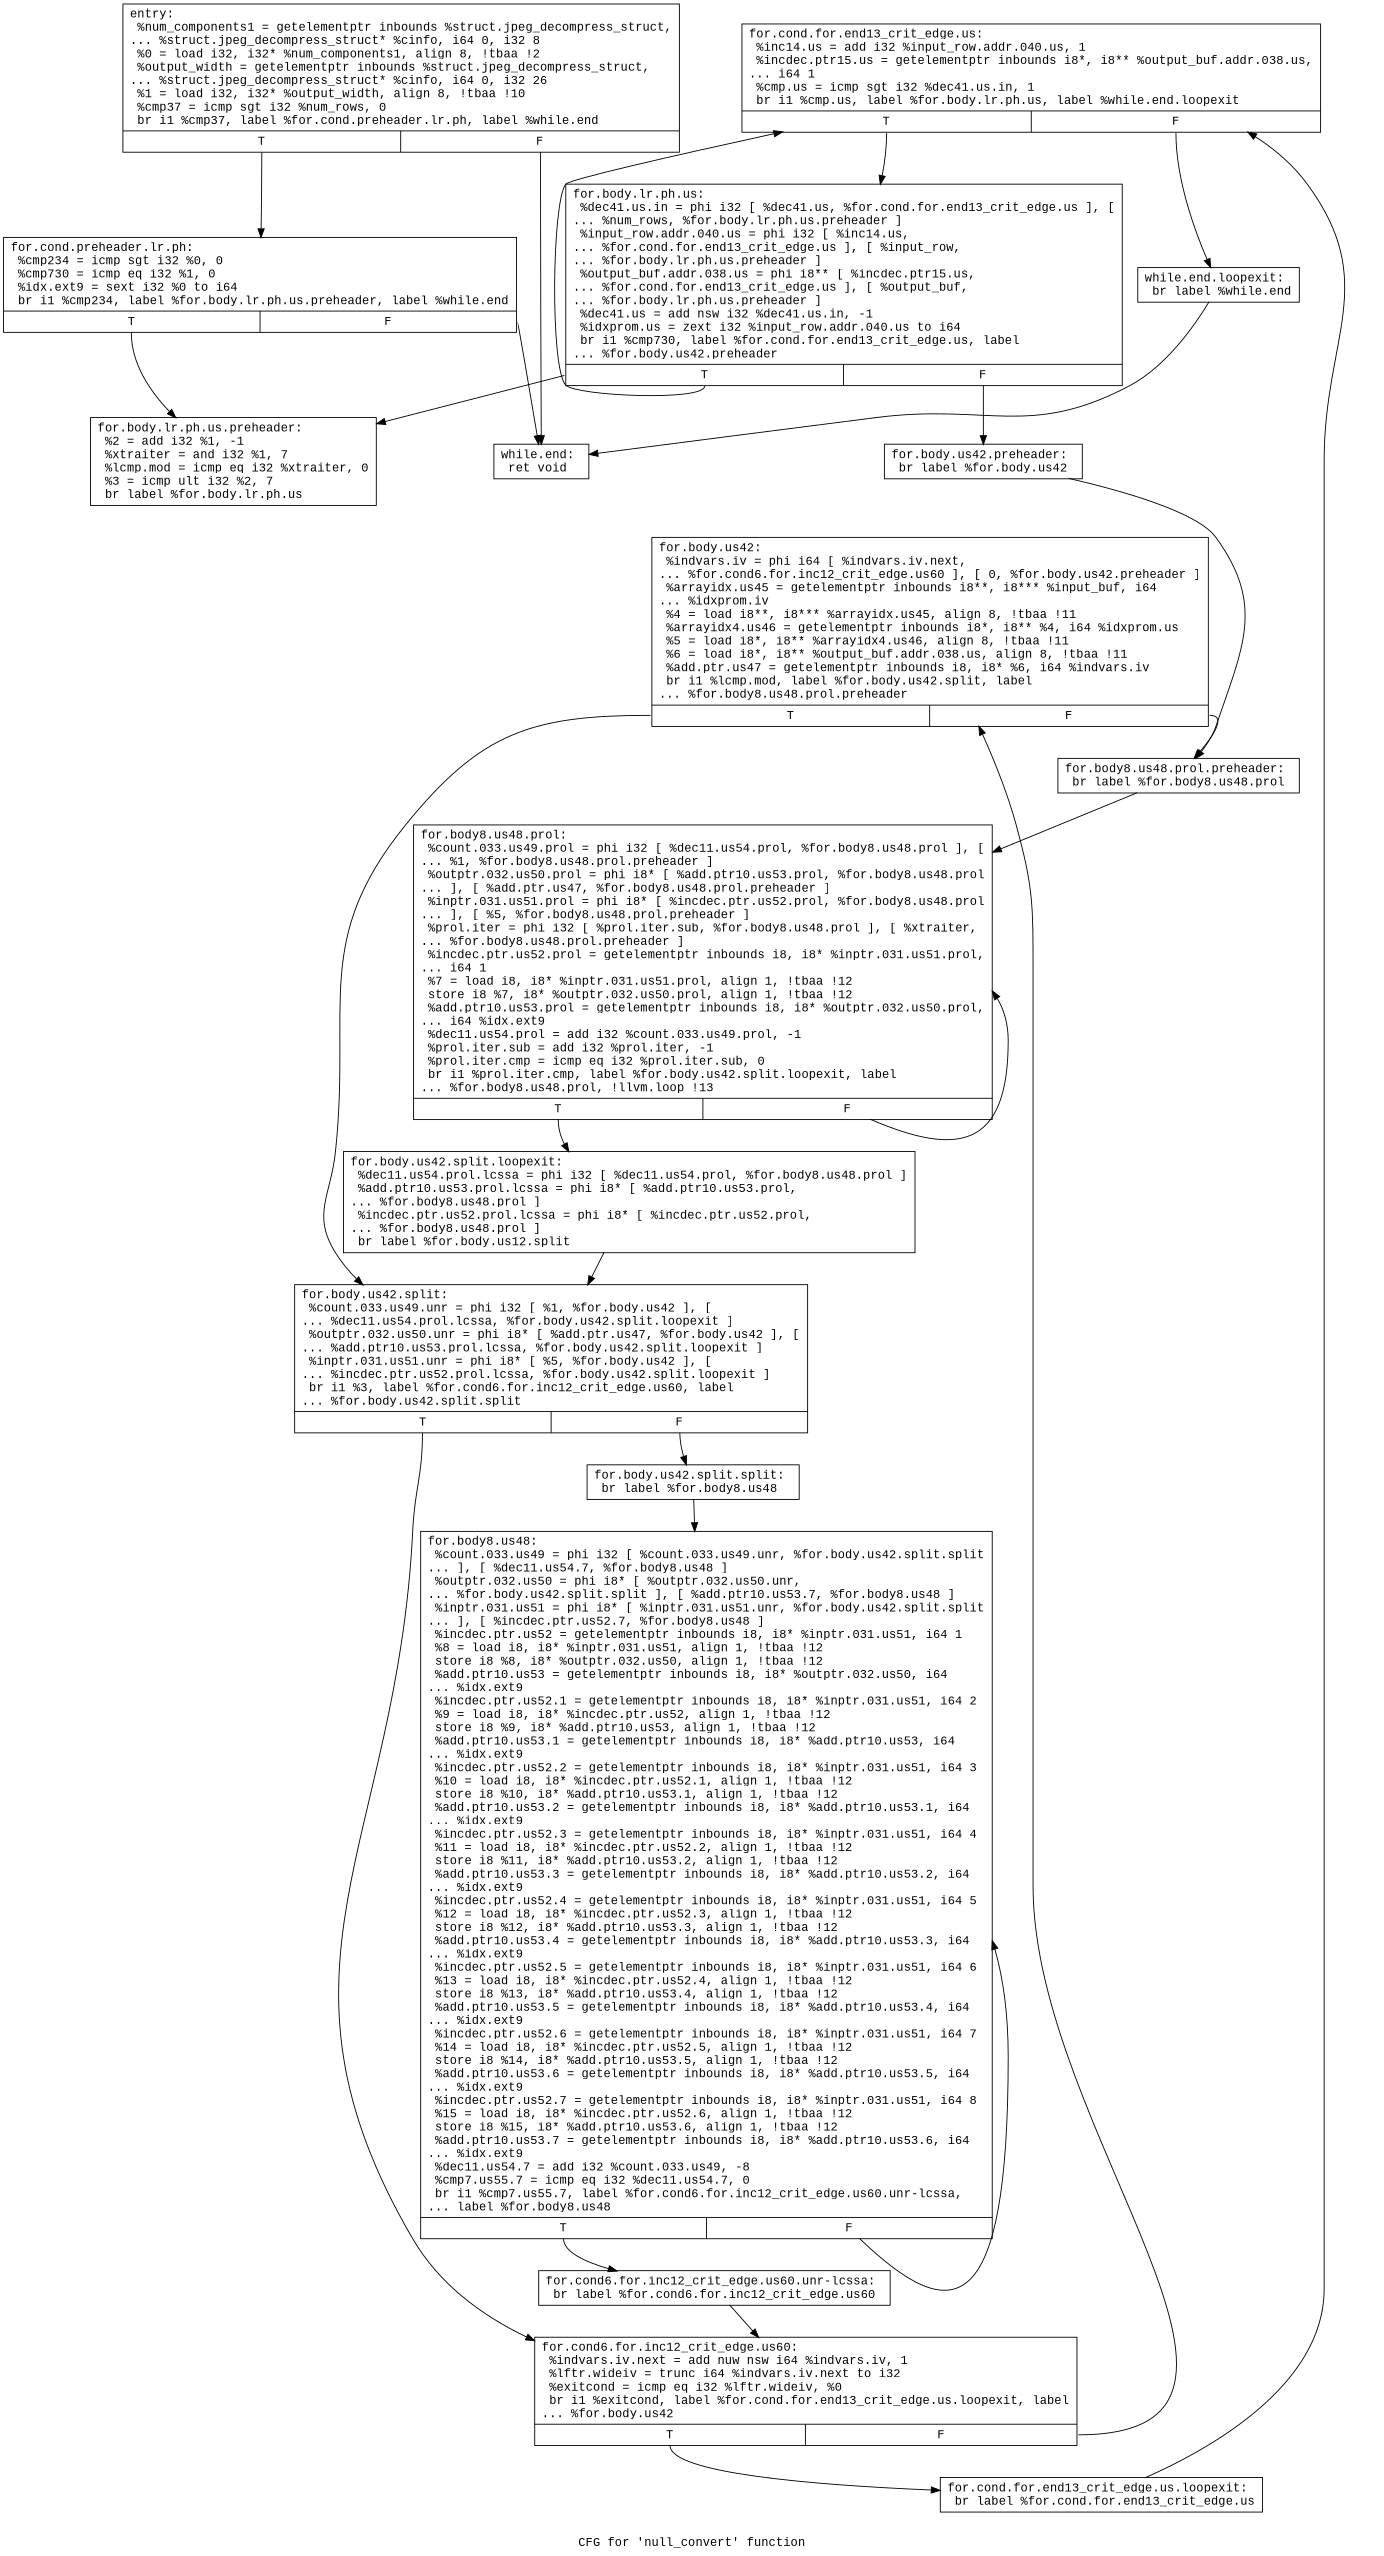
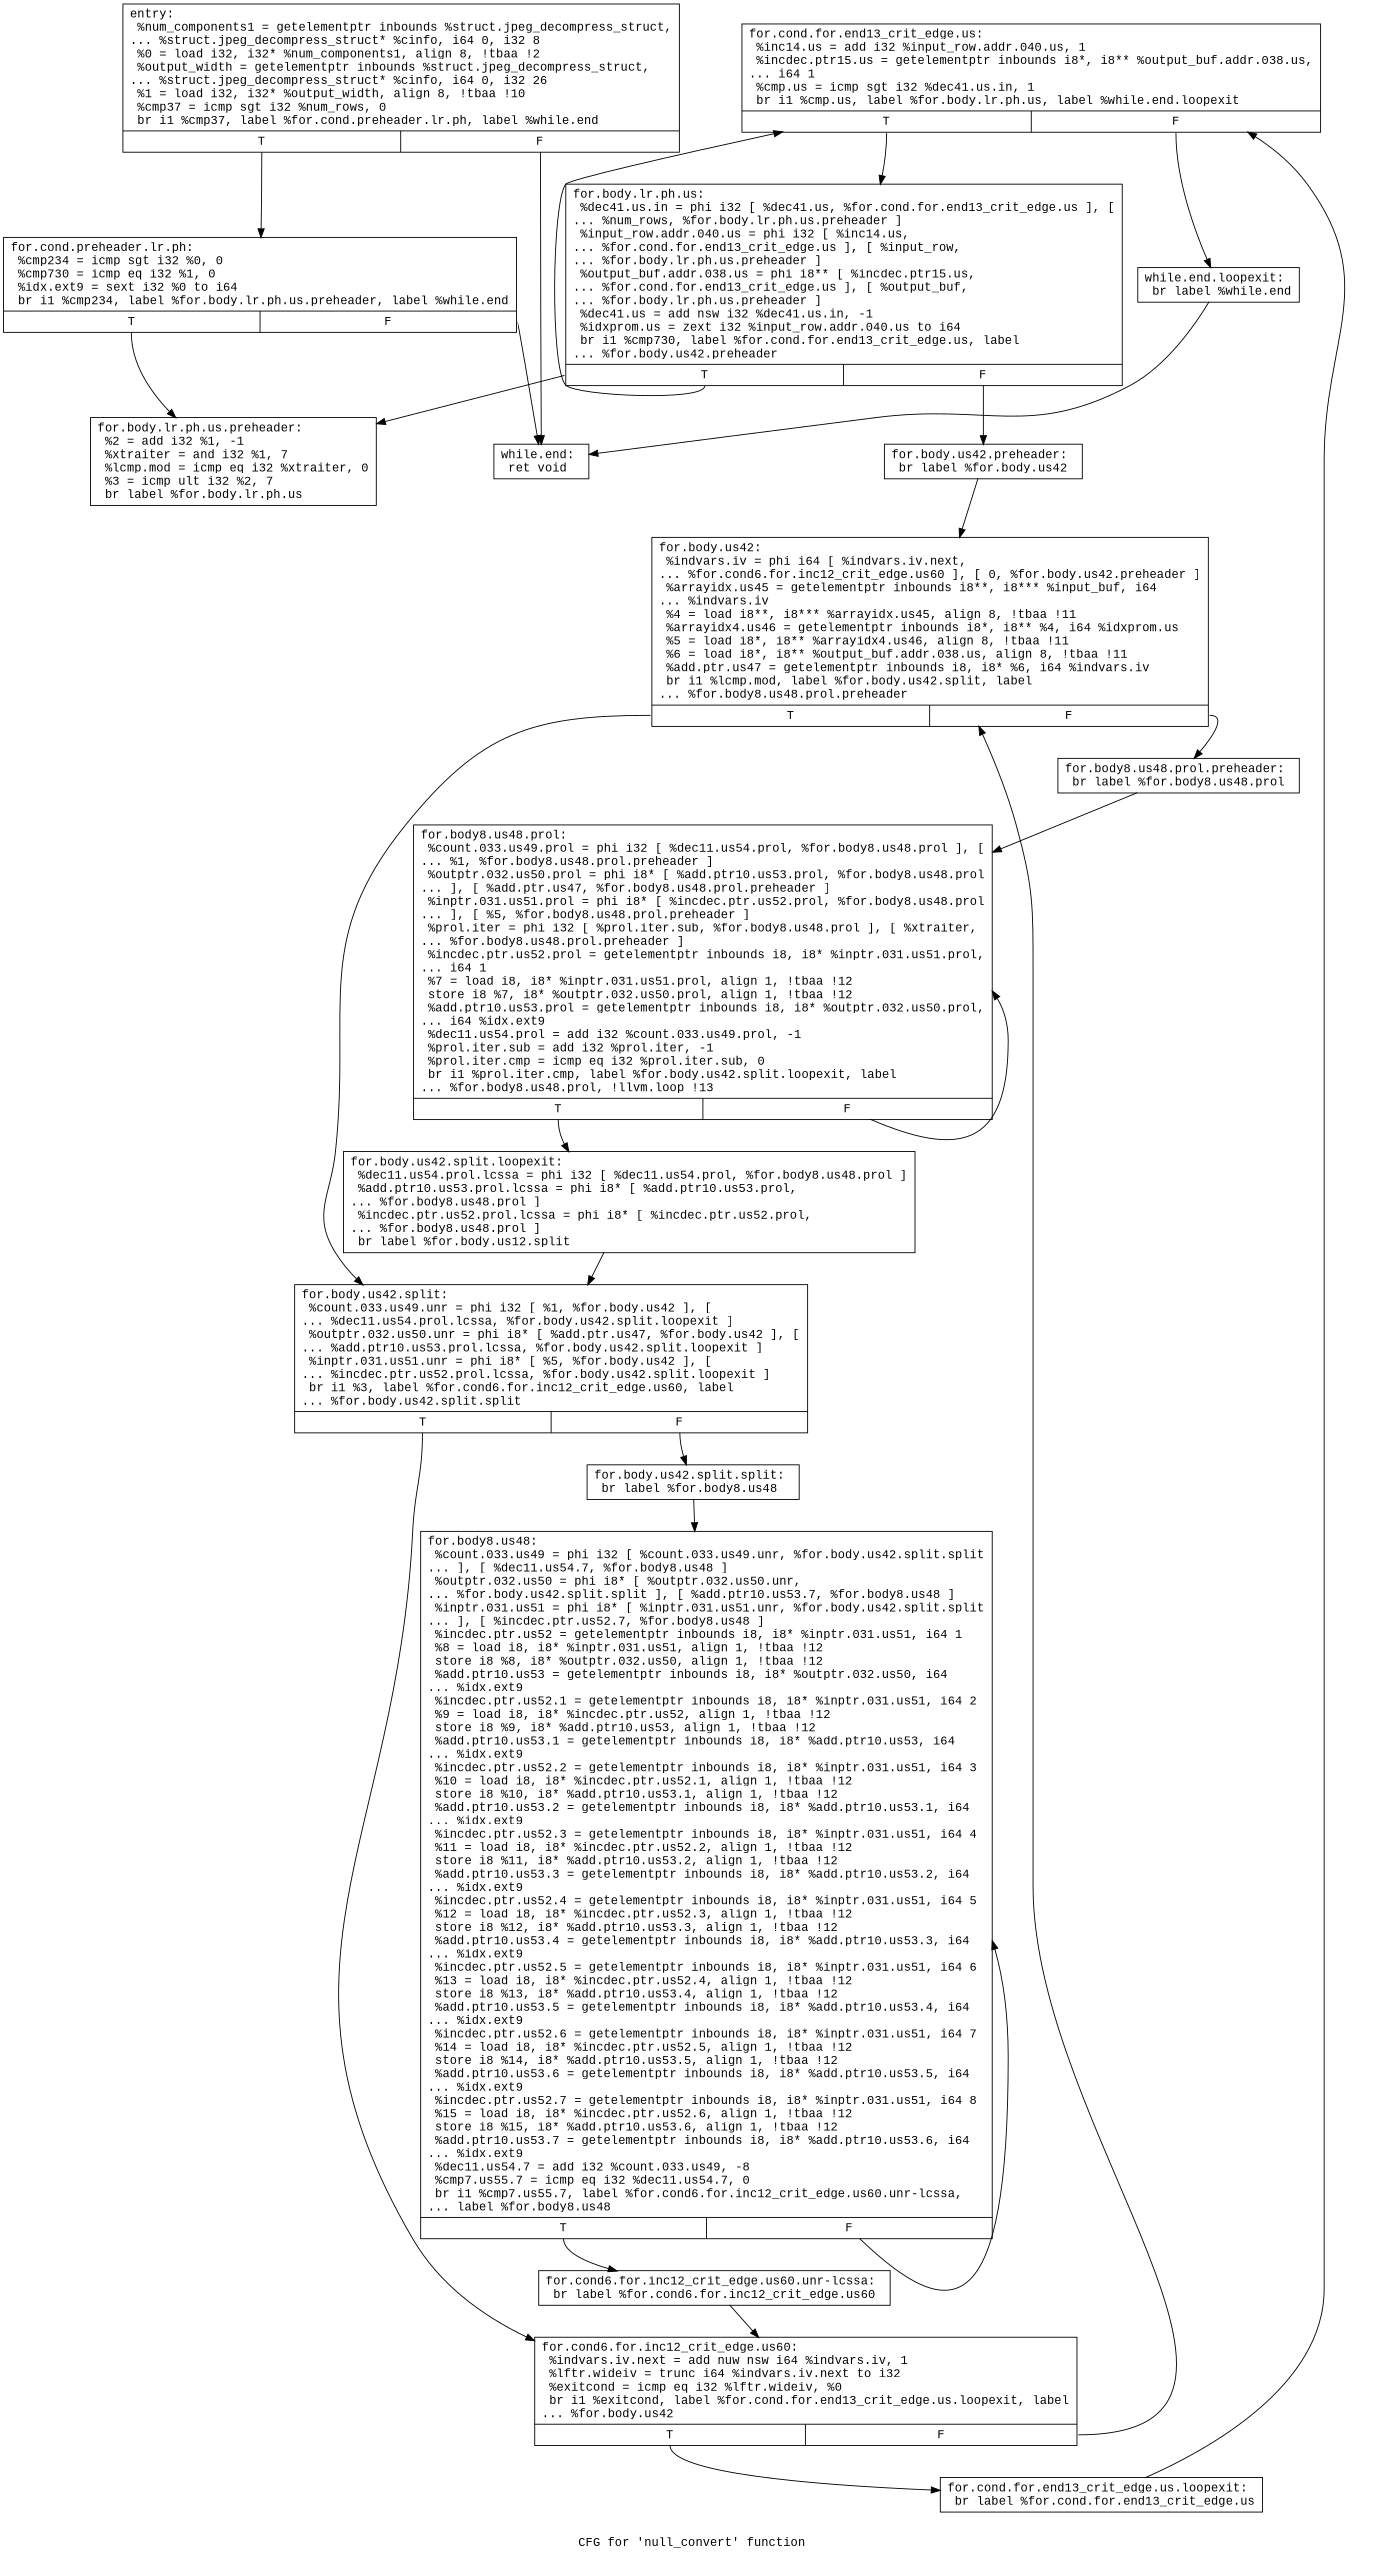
(1233, 567) -> (970, 504)
(714, 601) -> (714, 601)
